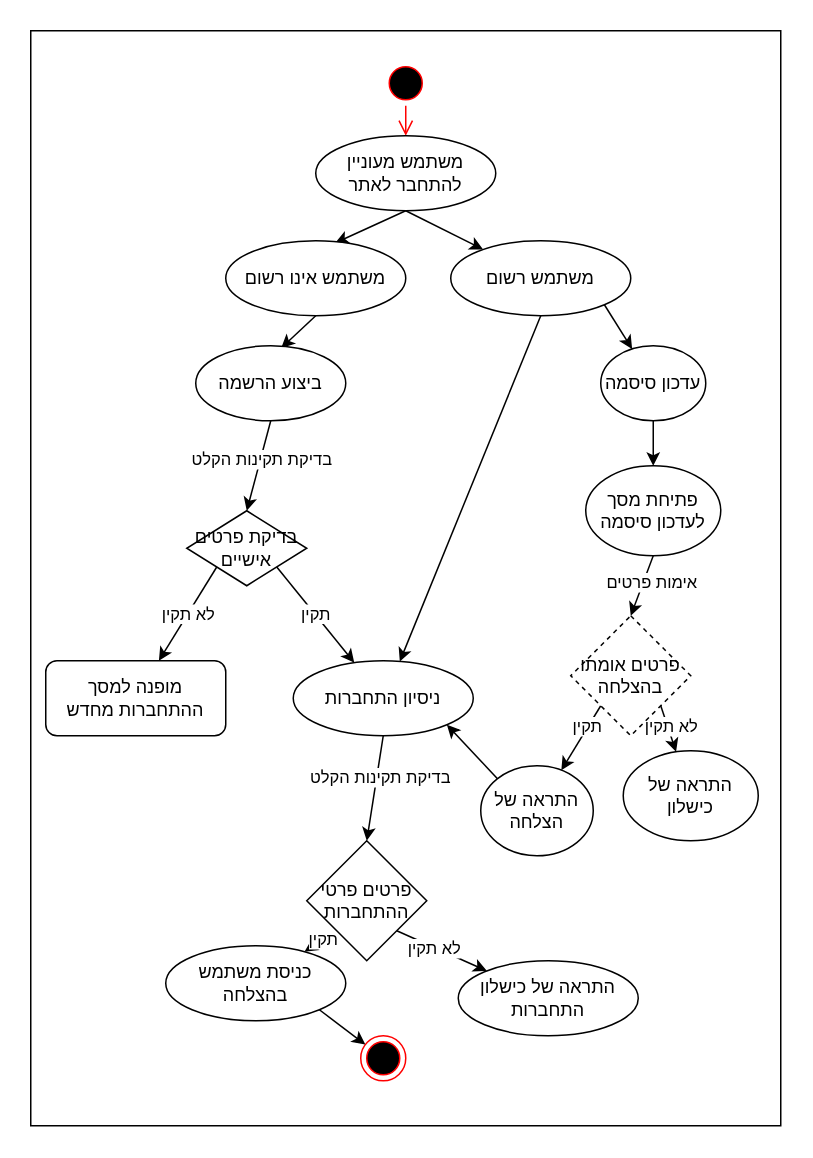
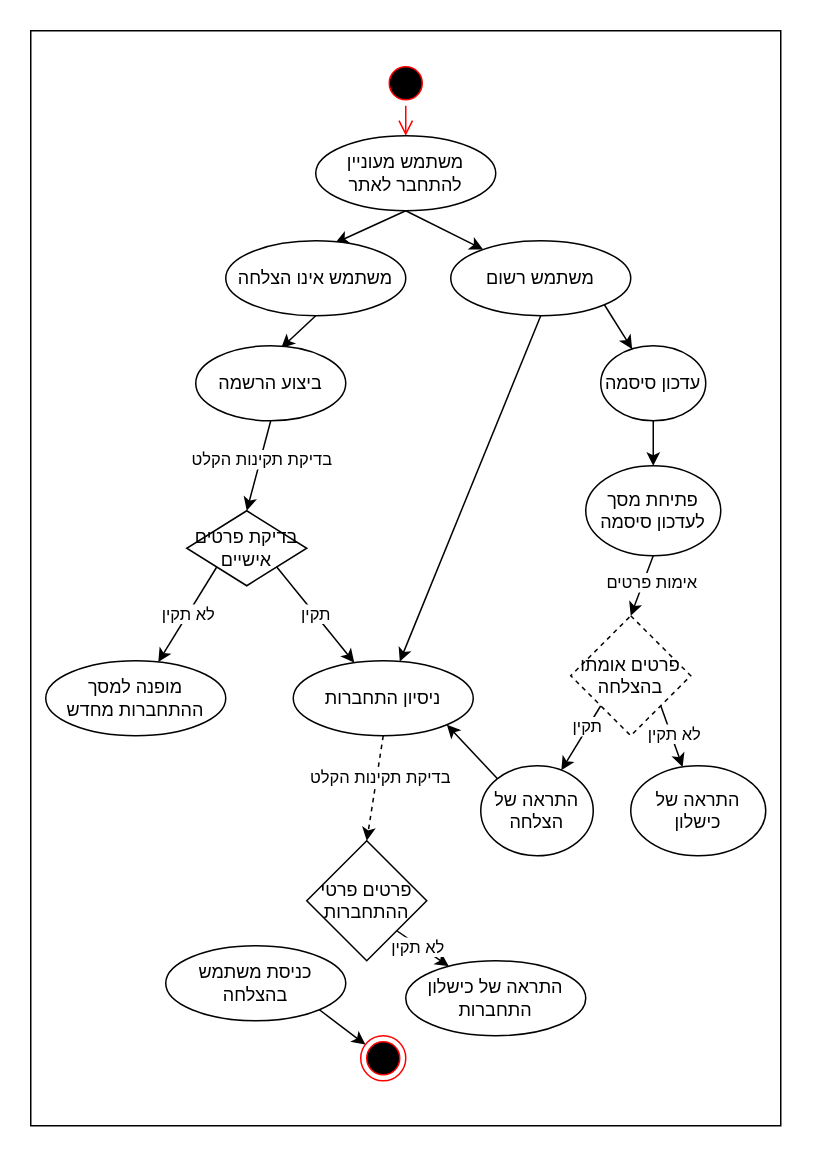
(316, 278) -> (316, 278)
(136, 698) -> (136, 698)
(691, 796) -> (698, 811)
(372, 808) -> (372, 808)
(323, 940) -> none
(548, 998) -> (496, 998)
